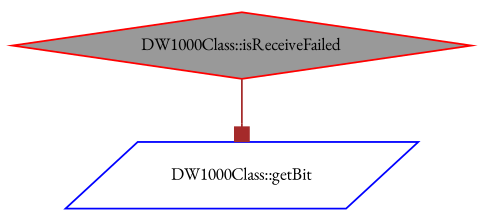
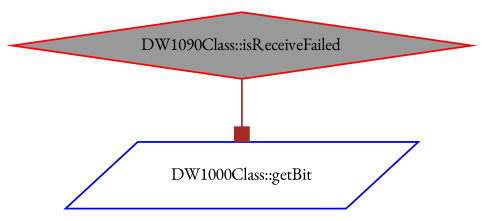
(242, 46) -> (242, 46)
